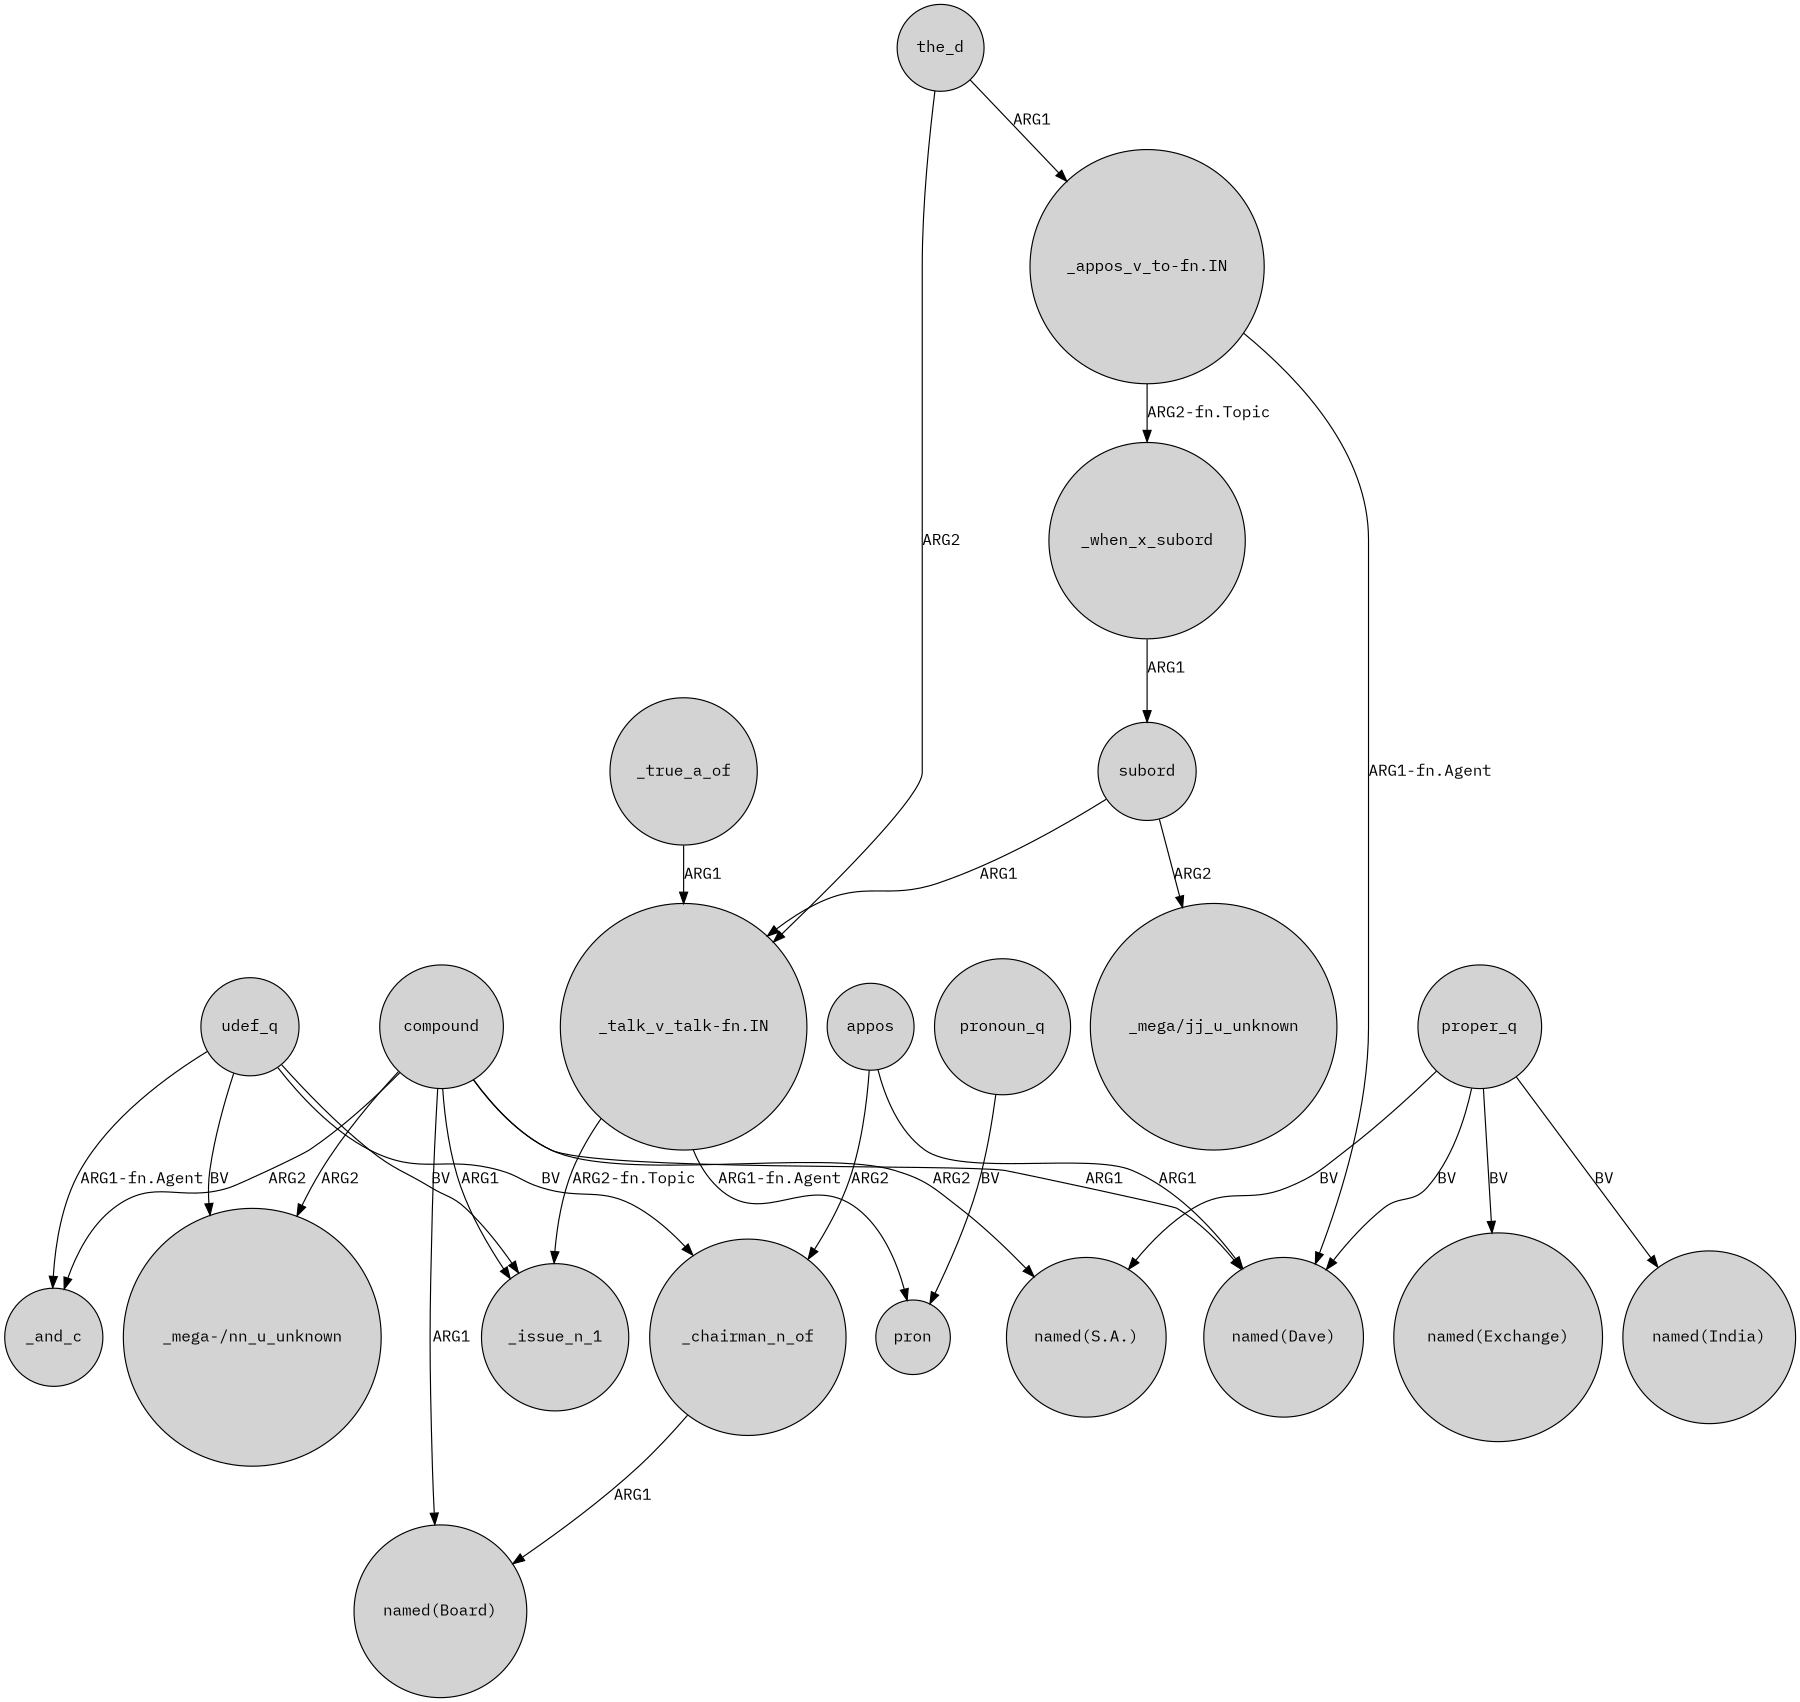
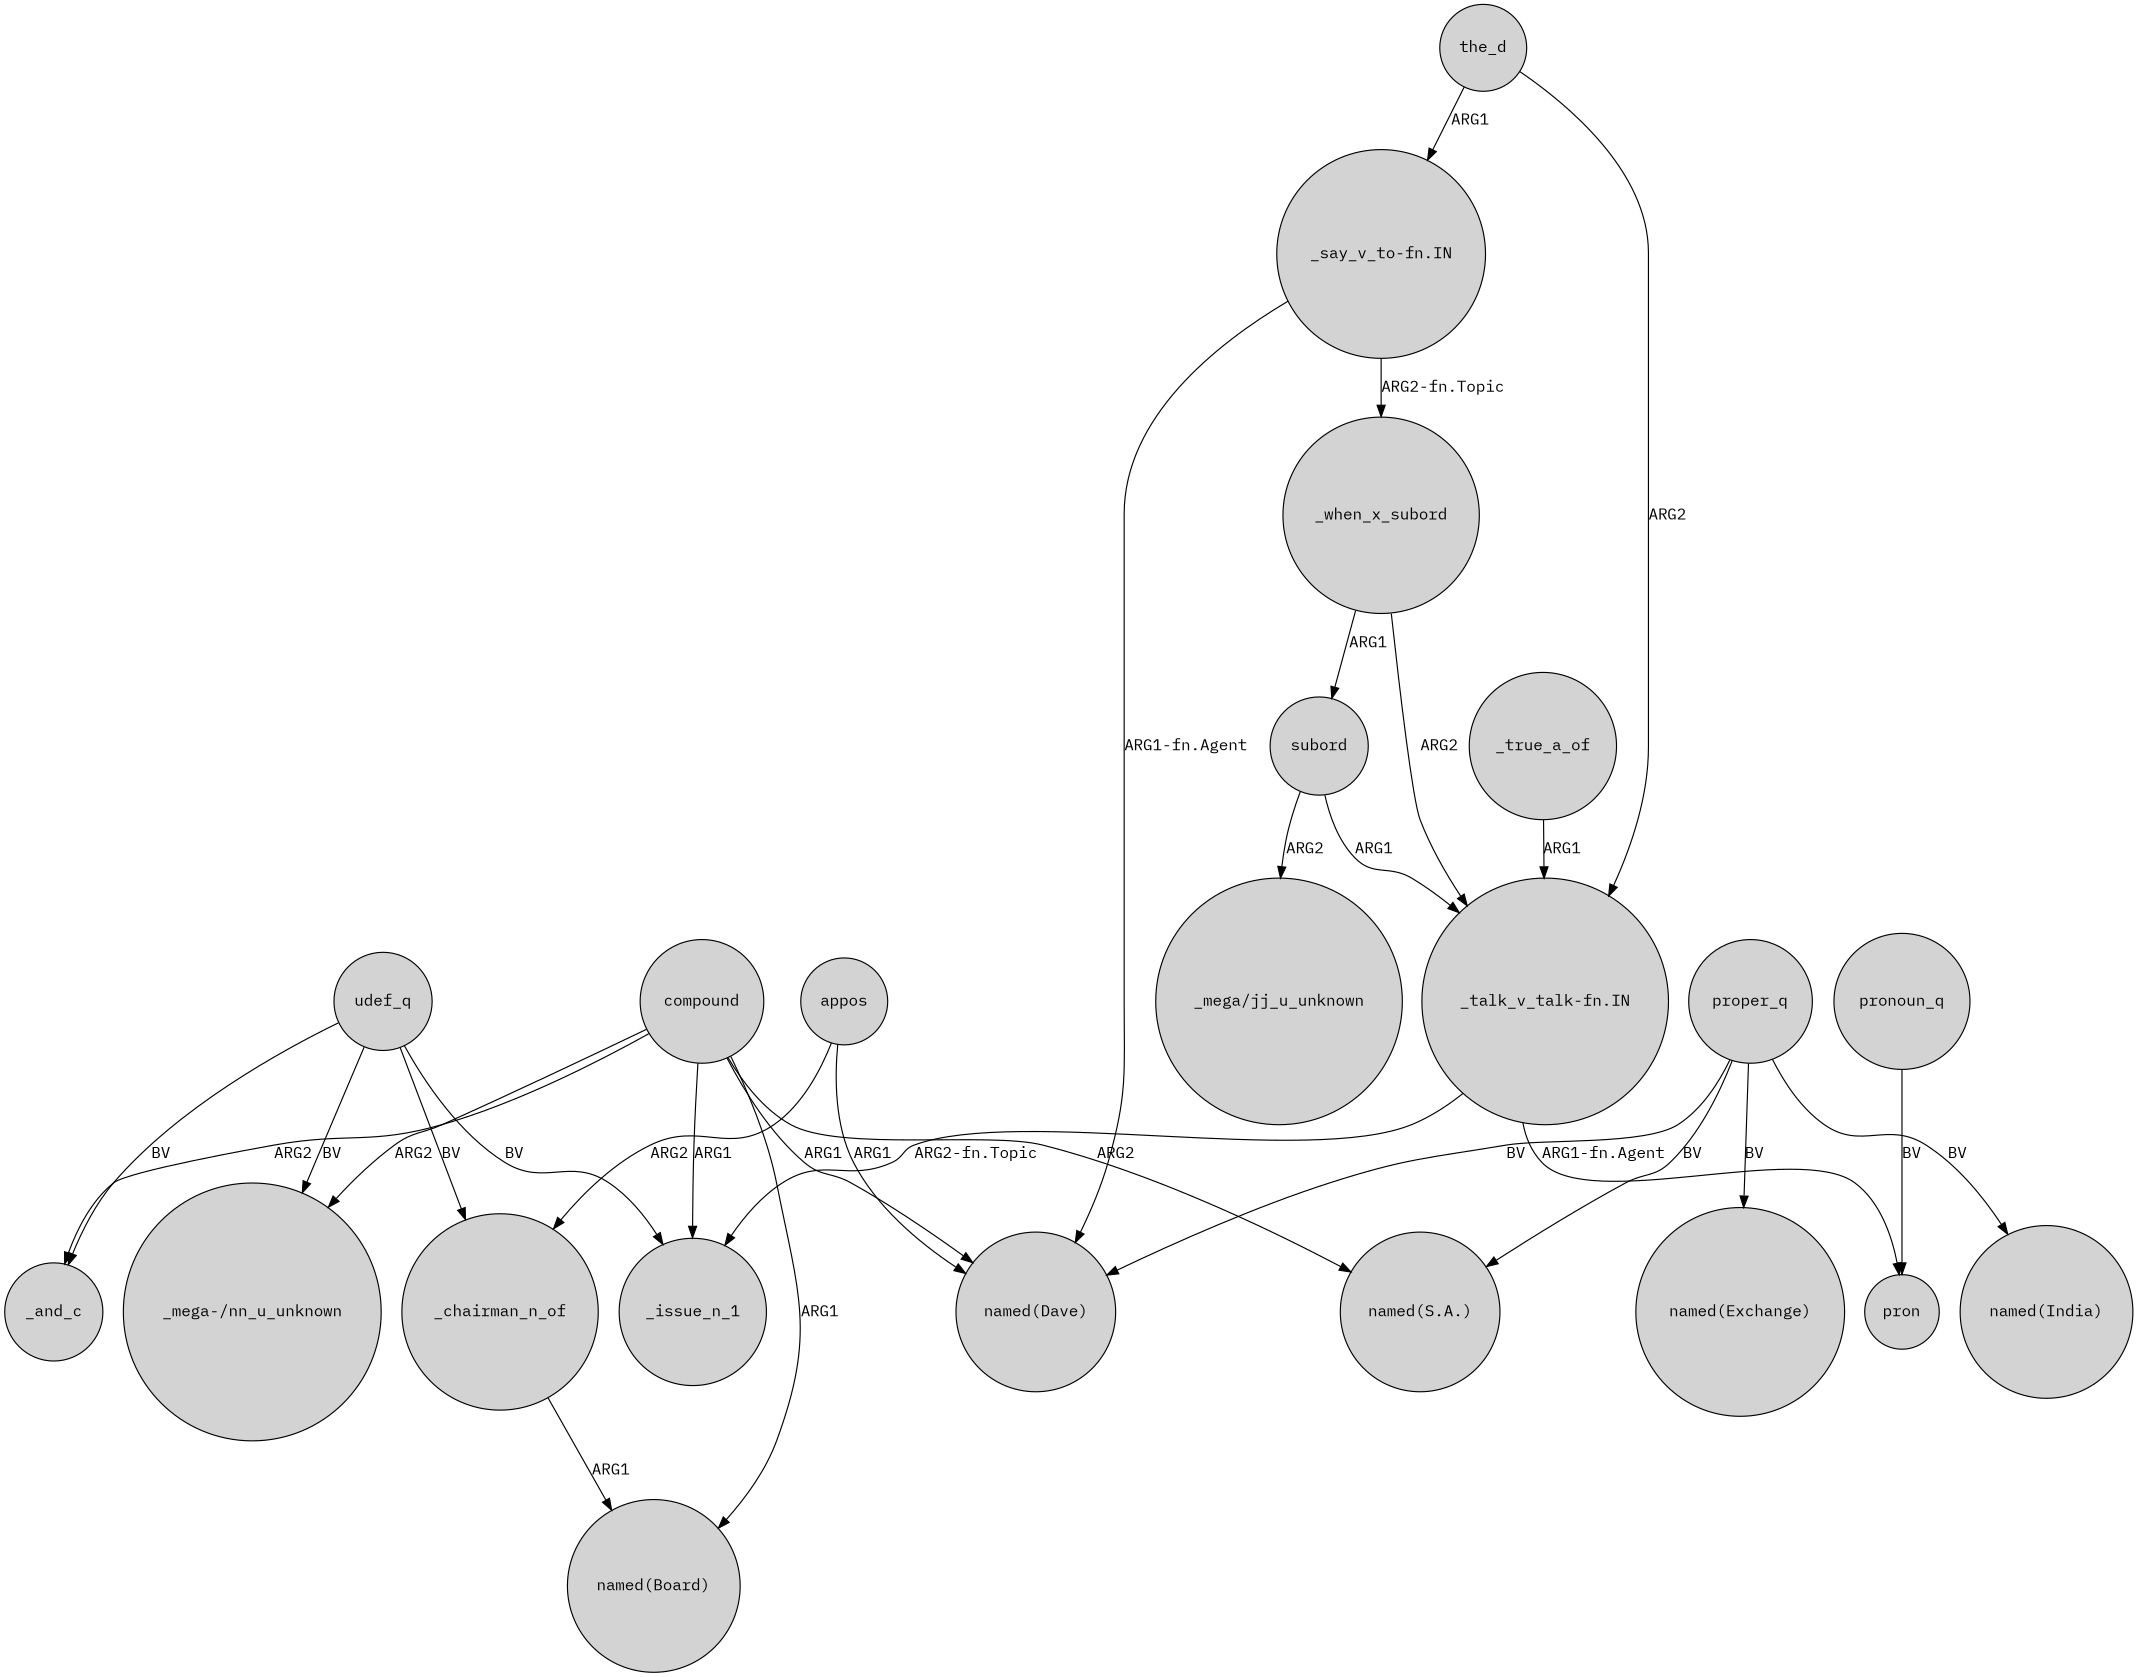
(1147, 267) -> (1381, 254)
none -> (1409, 760)
(142, 1179) -> (161, 1154)
